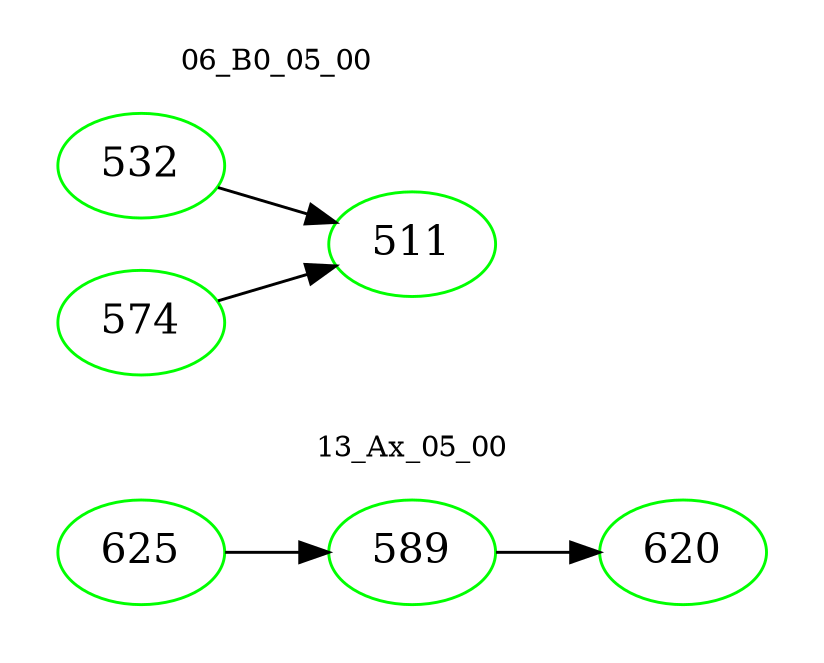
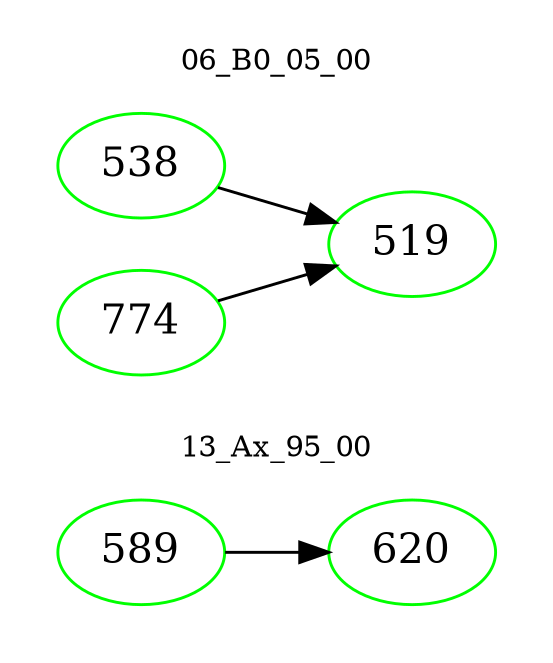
(141, 166) -> (141, 166)
(412, 244) -> (412, 244)
(141, 323) -> (141, 323)
(412, 449) -> (277, 449)
(141, 552) -> none
